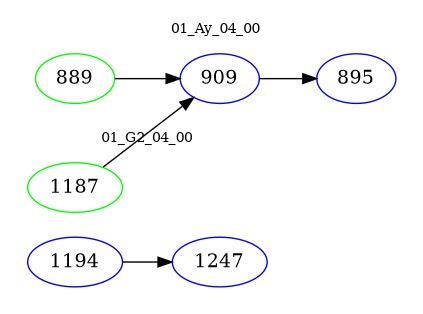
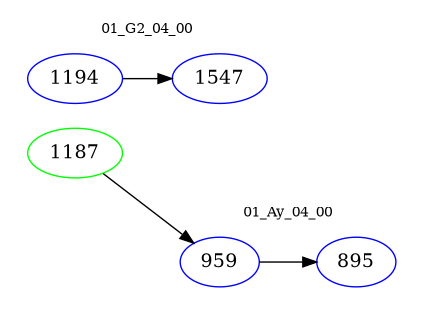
(75, 79) -> none
(220, 79) -> (220, 262)
(220, 262) -> (220, 79)
